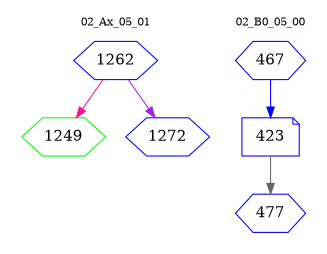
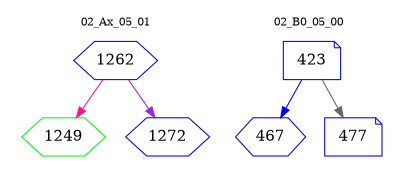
(271, 93) -> (294, 94)
(271, 213) -> (353, 137)
